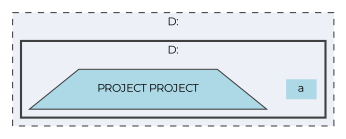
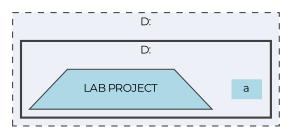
(148, 89) -> (121, 89)
